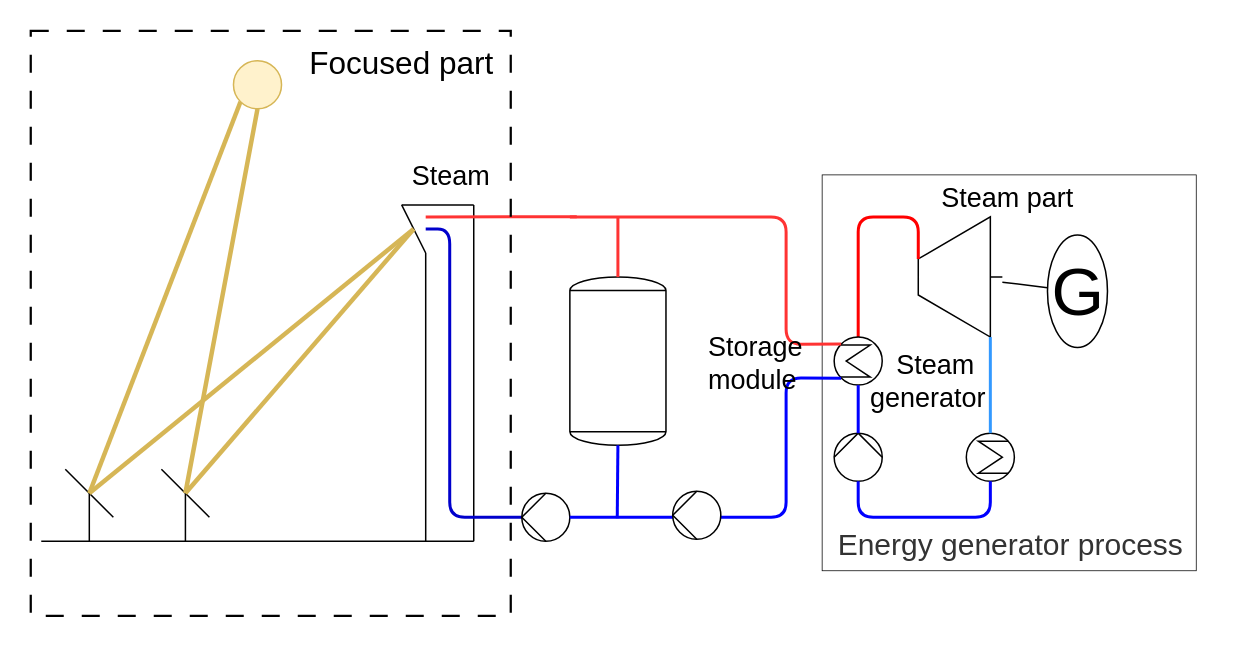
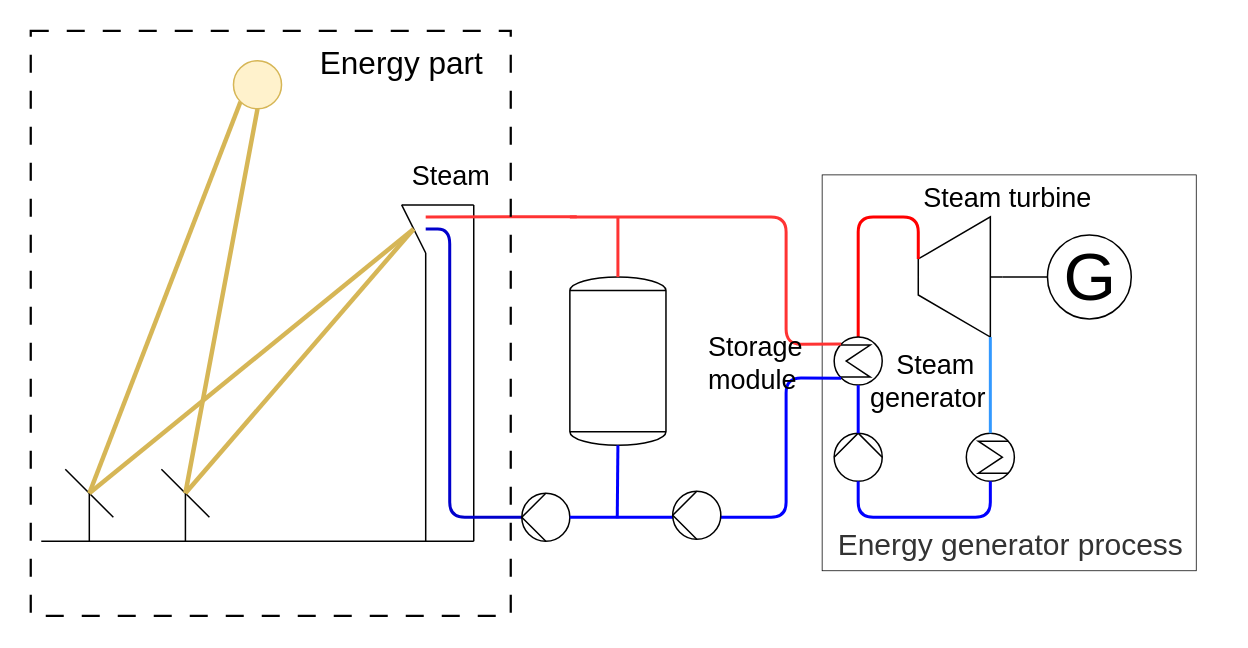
(402, 62) -> (402, 62)
(1008, 199) -> (1008, 199)
(1077, 291) -> (1089, 277)
